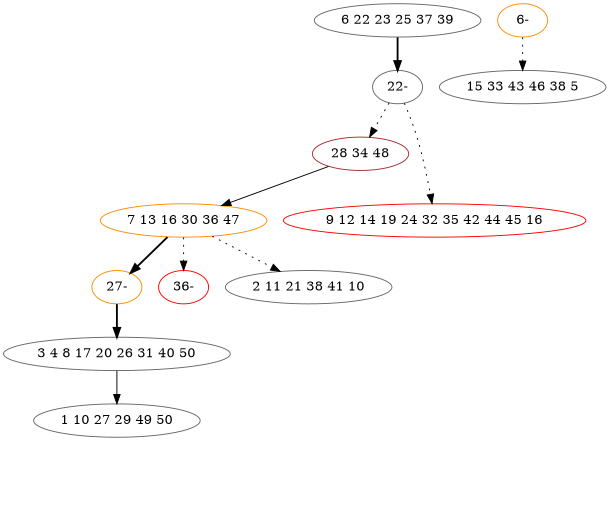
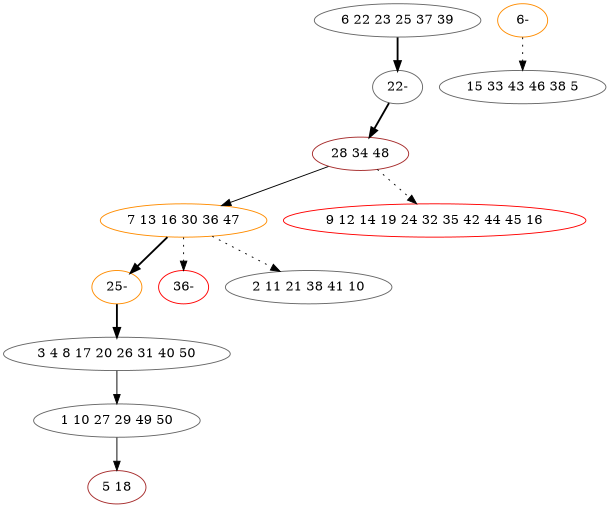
(382, 116) -> (382, 116)
(420, 148) -> (393, 184)
(117, 287) -> (117, 287)
none -> (117, 487)
